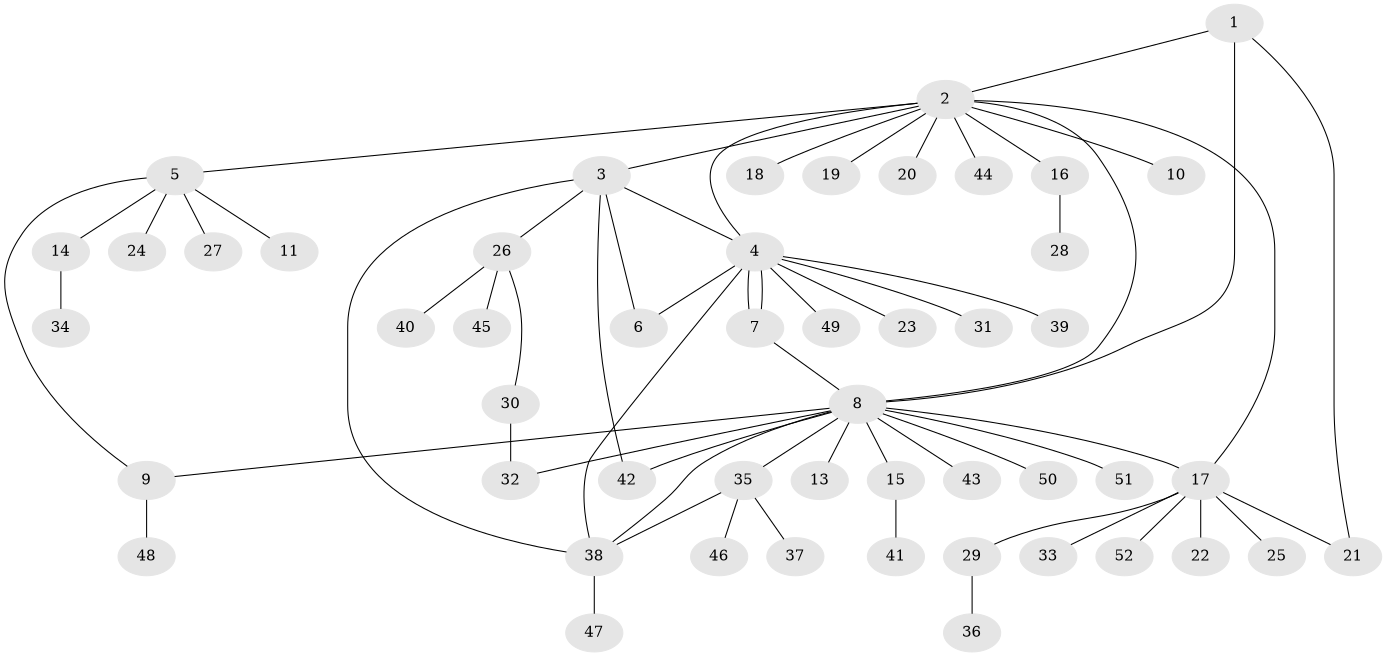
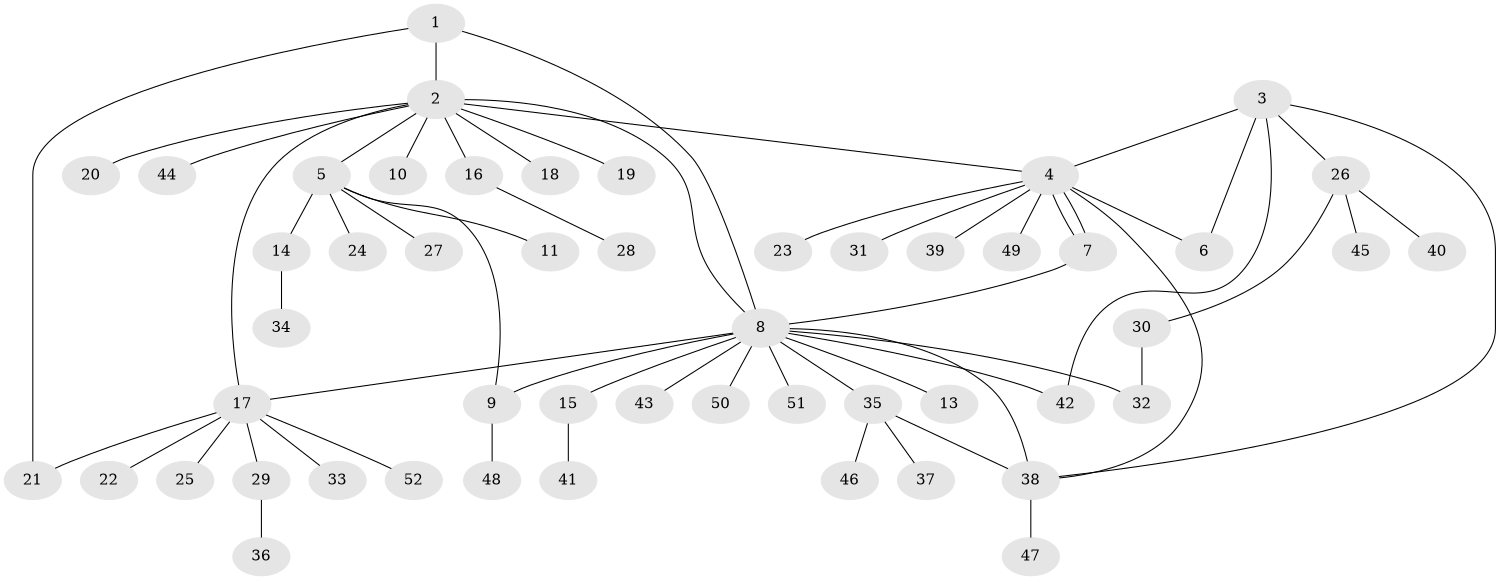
(773, 137) -> none
